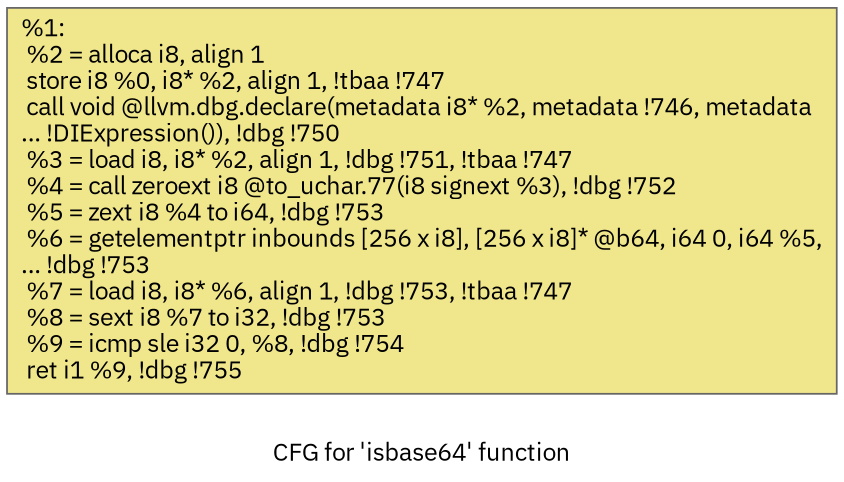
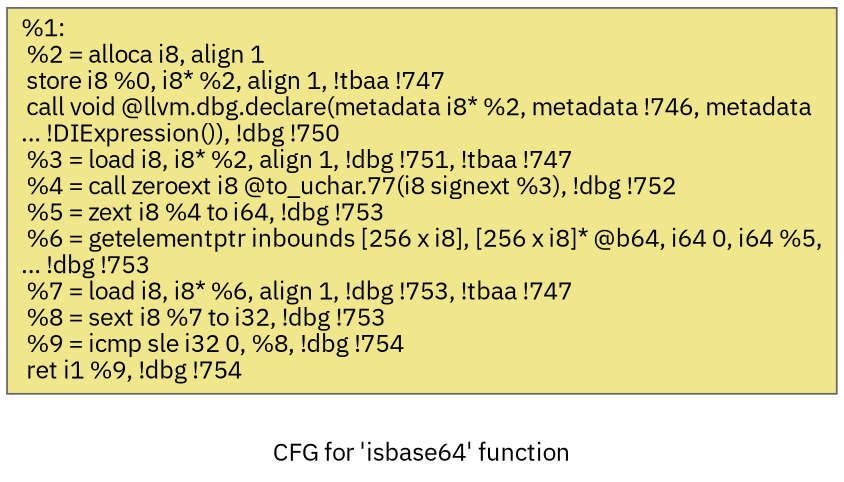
(132, 371) -> (132, 371)
